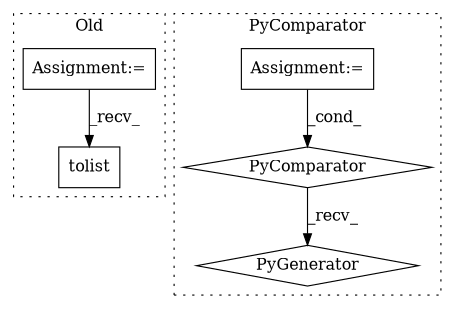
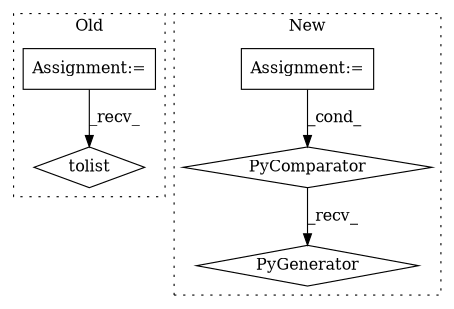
(308, 27) -> (308, 27)
(89, 167) -> (89, 167)
